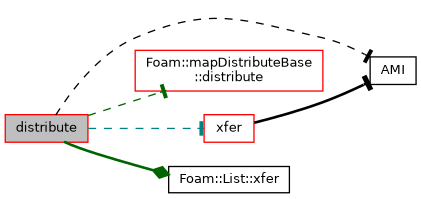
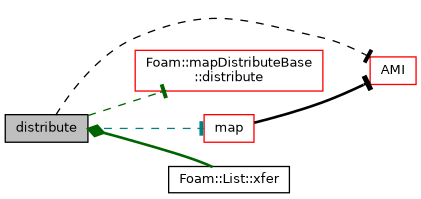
(393, 71) -> (393, 71)
(47, 128) -> (47, 128)
(229, 128) -> (229, 128)
(108, 157) -> (159, 148)
